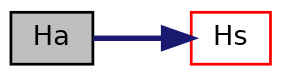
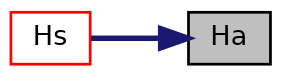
(128, 38) -> (125, 38)
